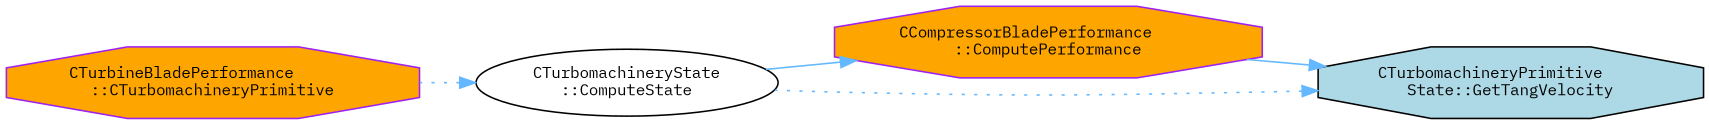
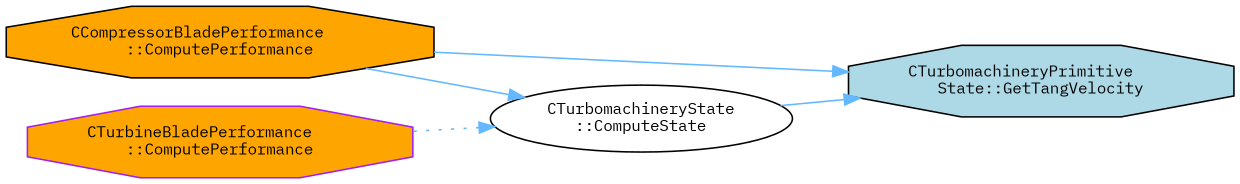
(1048, 42) -> (220, 42)
(803, 66) -> (437, 82)
(213, 83) -> (220, 142)
(1038, 95) -> (812, 103)
